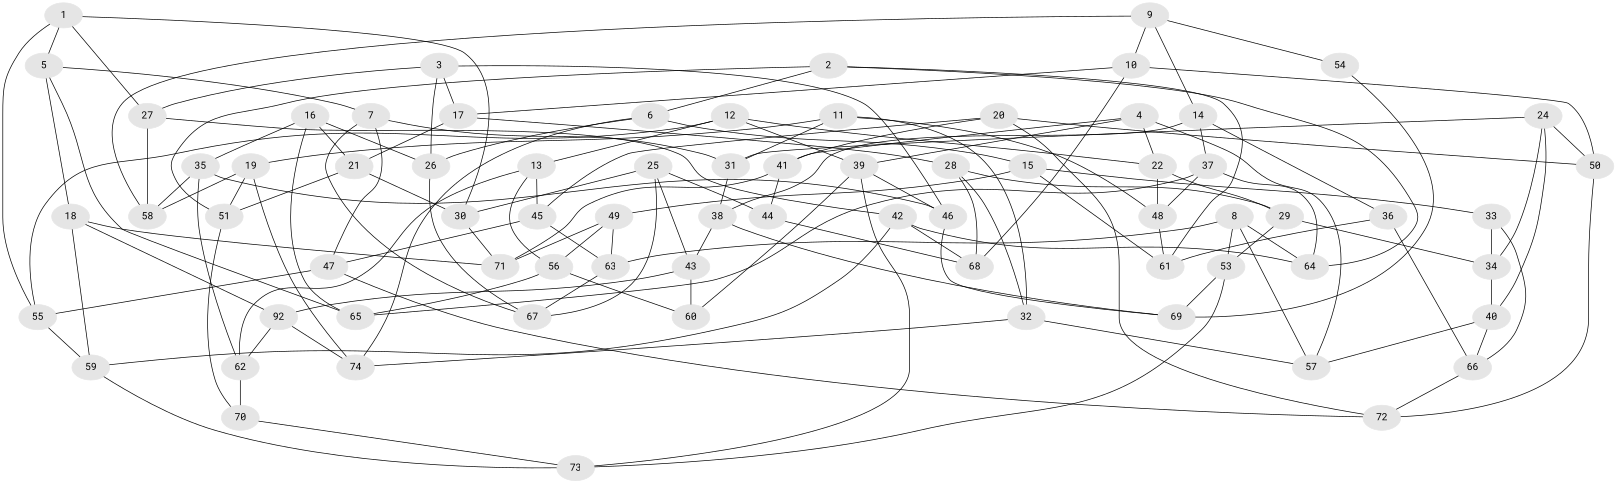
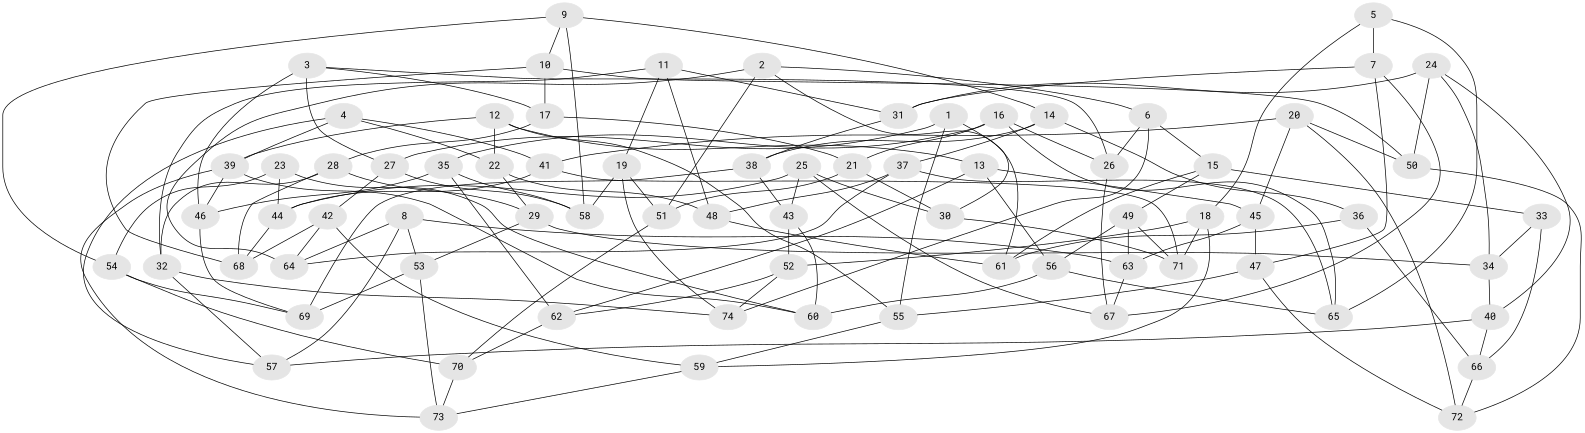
(54, 41) -> none
none -> (280, 166)
(279, 317) -> (789, 267)
none -> (280, 330)
